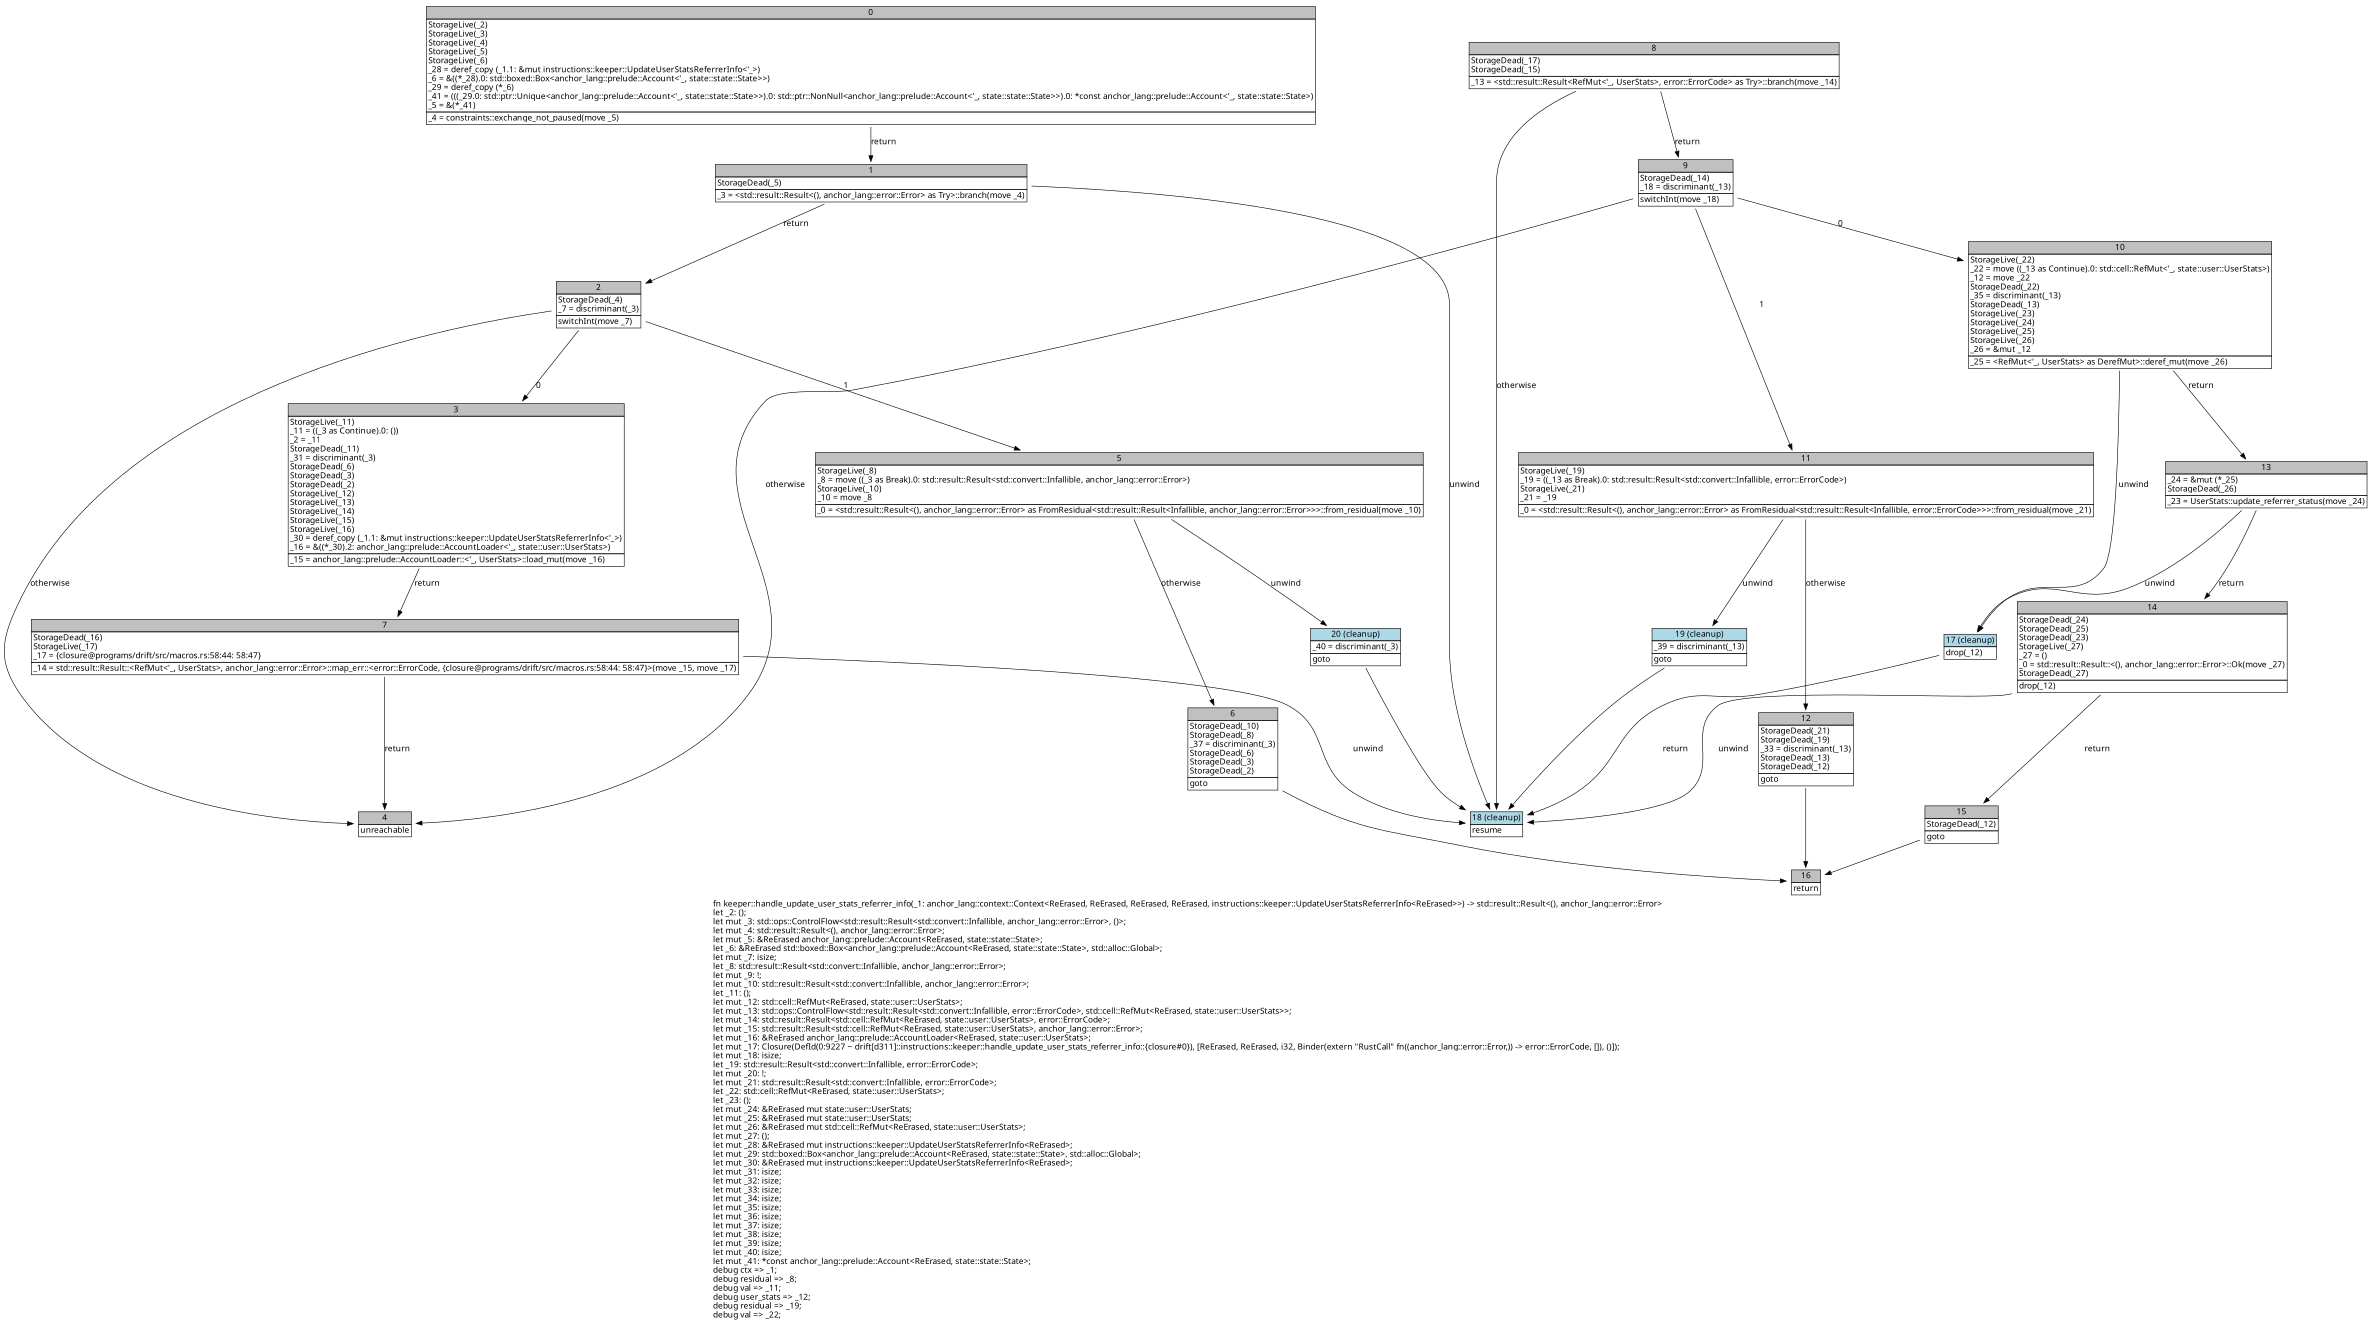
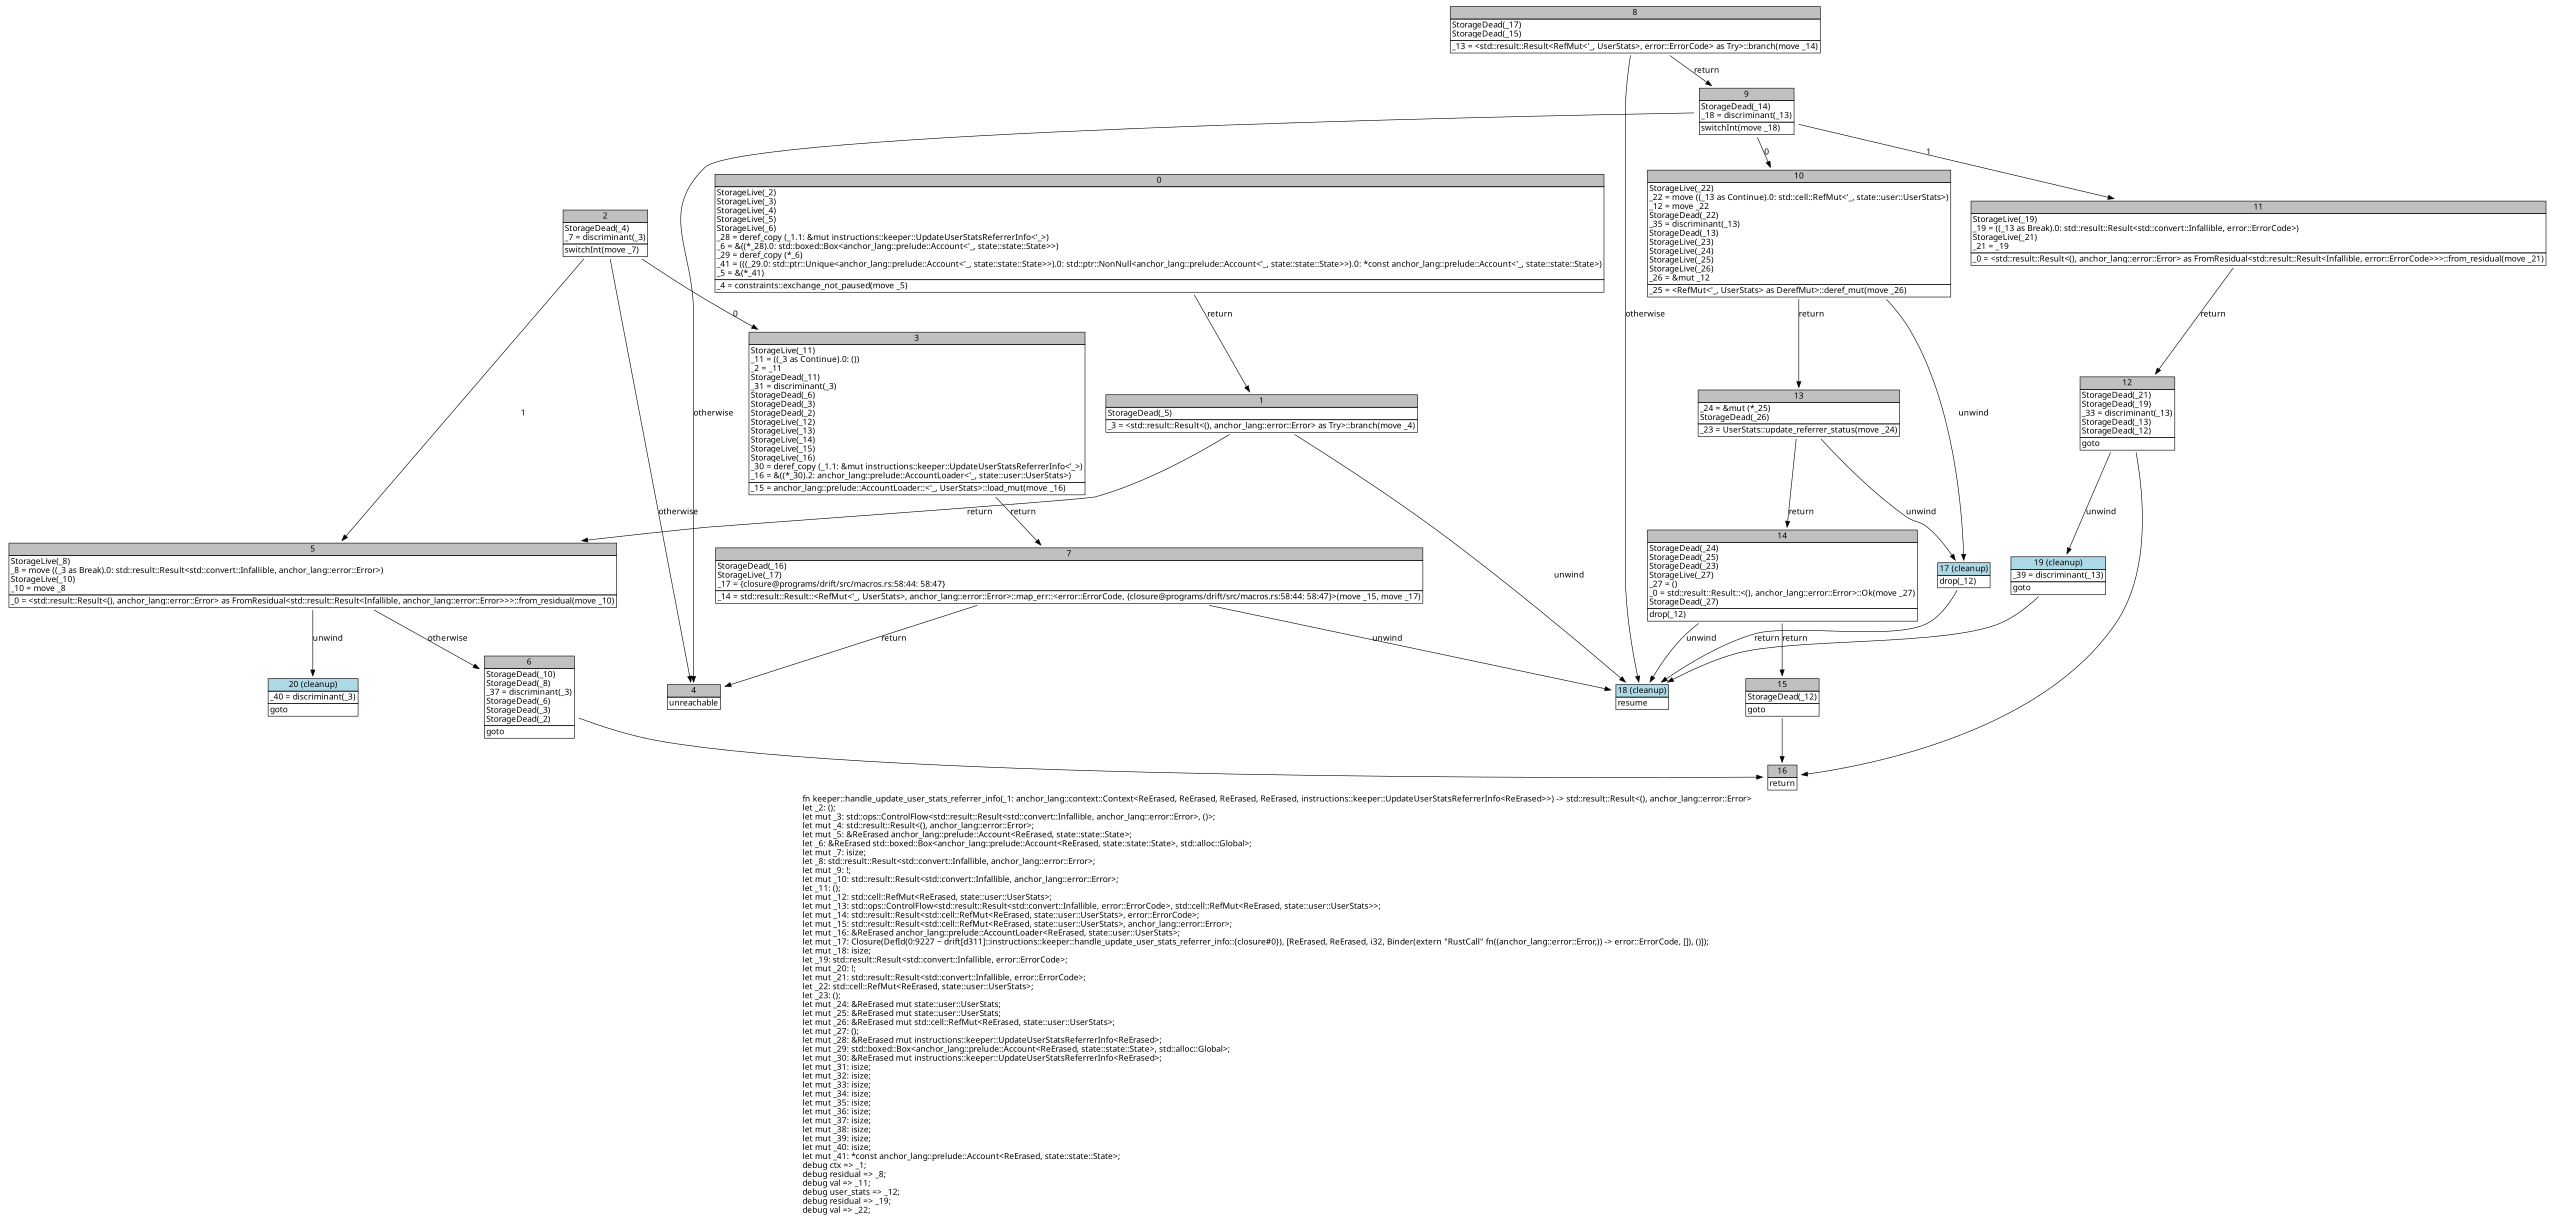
(738, 242) -> (916, 512)
(1750, 570) -> (2090, 500)
(1826, 584) -> (2213, 314)
(1407, 742) -> none
